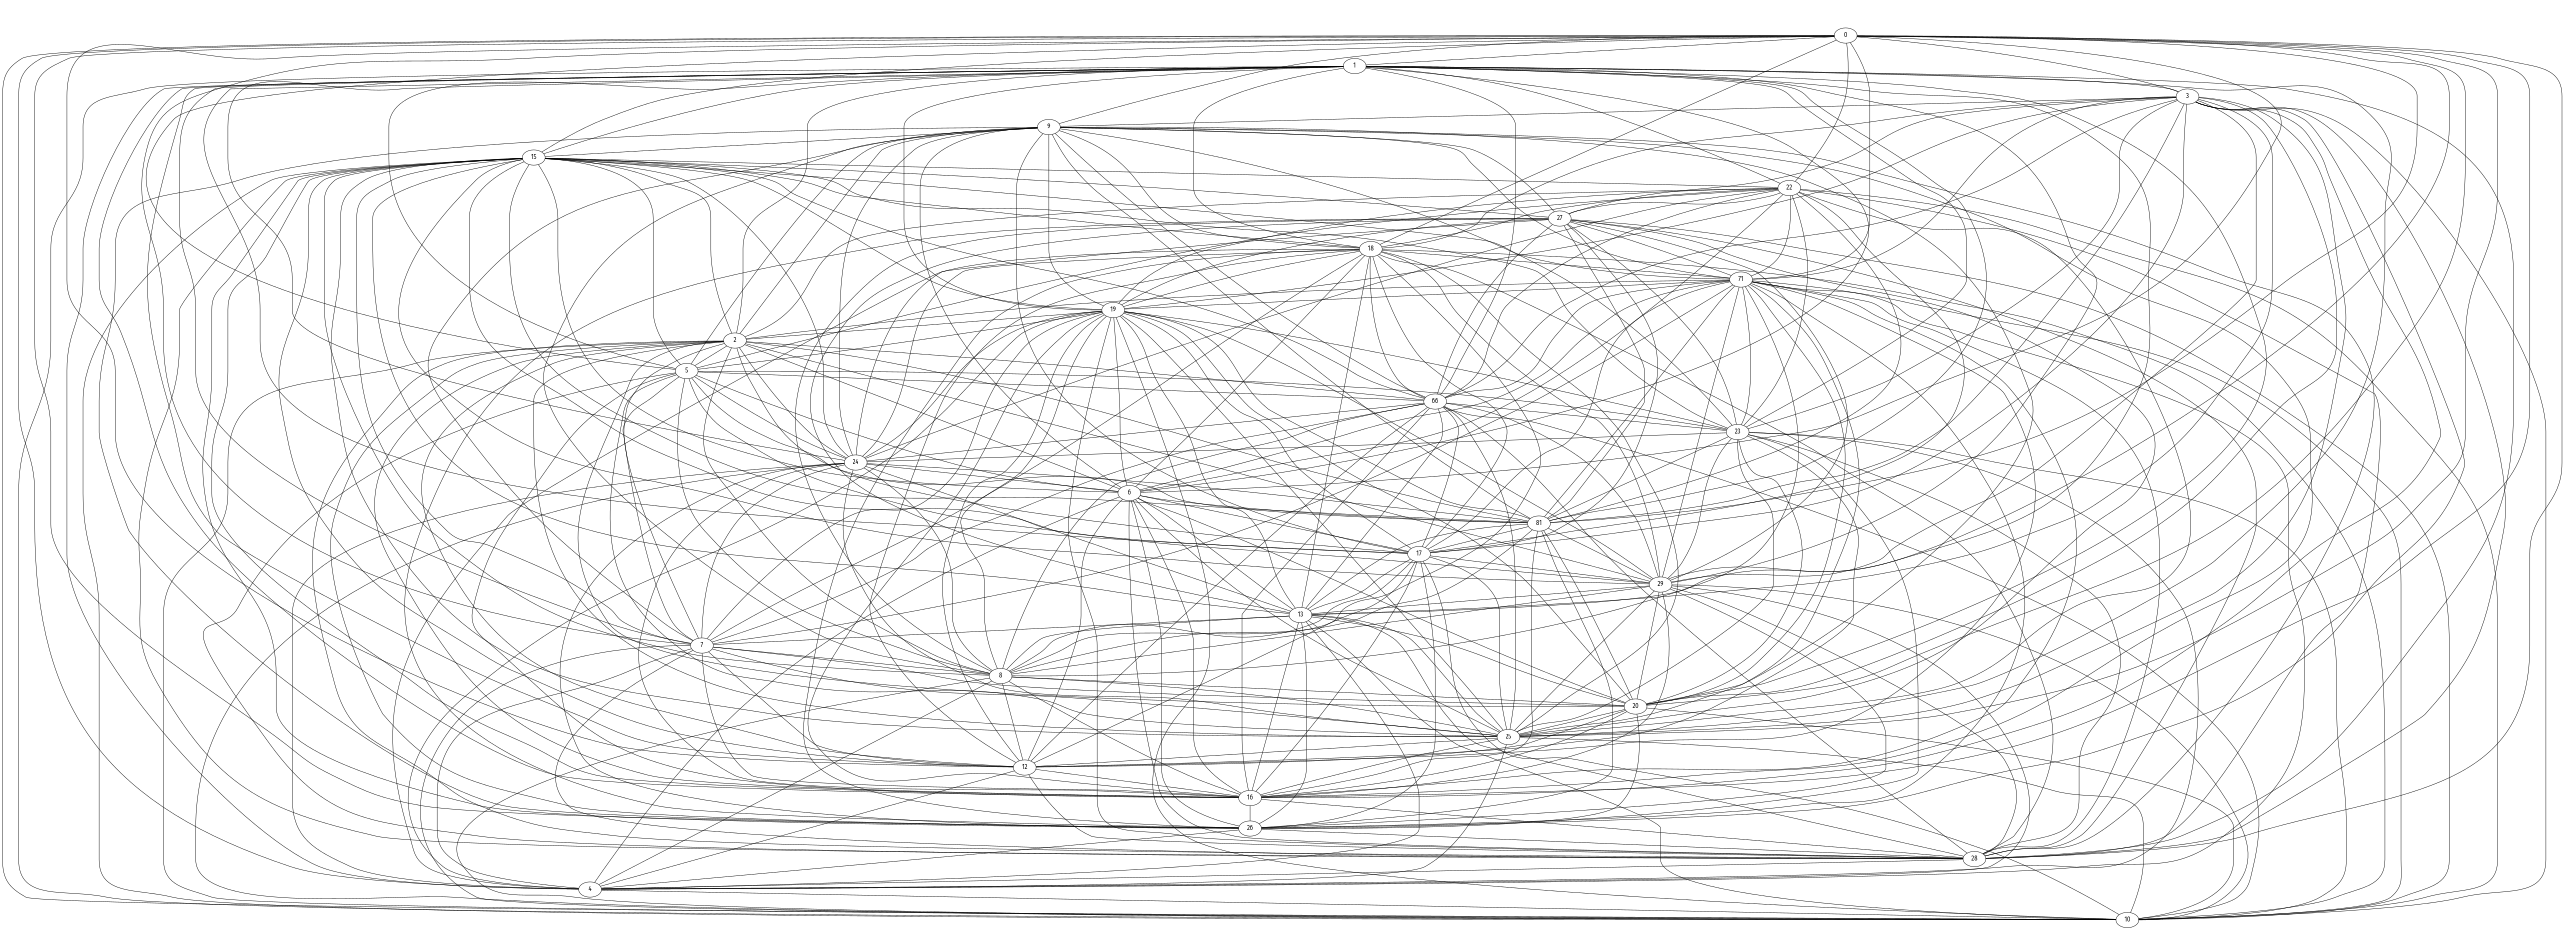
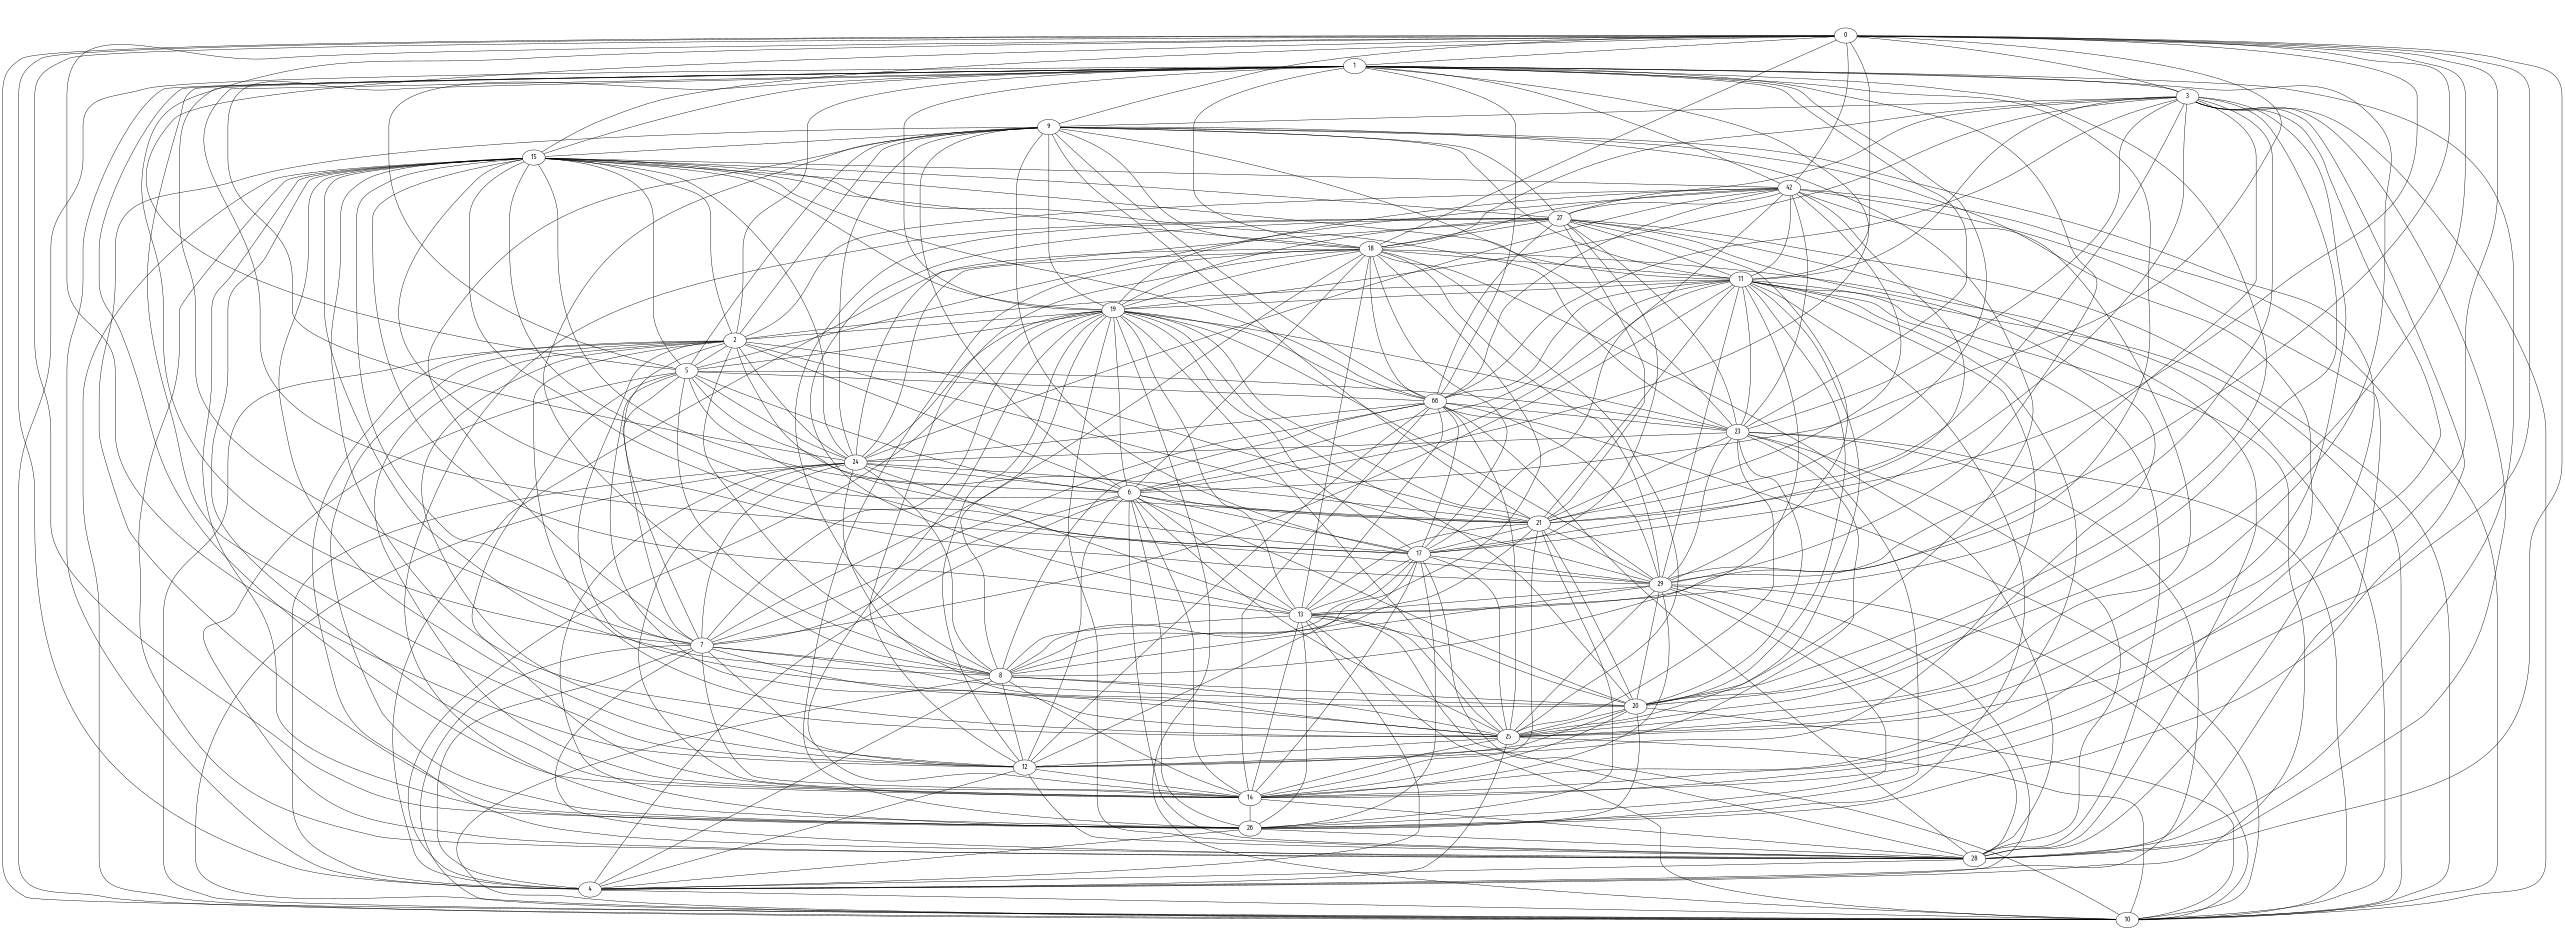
(1789, 188) -> (1789, 188)
none -> (1478, 232)
(1741, 280) -> (1741, 280)
(1085, 367) -> (1285, 348)
(1539, 524) -> (1539, 524)
(1001, 630) -> (924, 566)
(1250, 798) -> (1250, 798)
